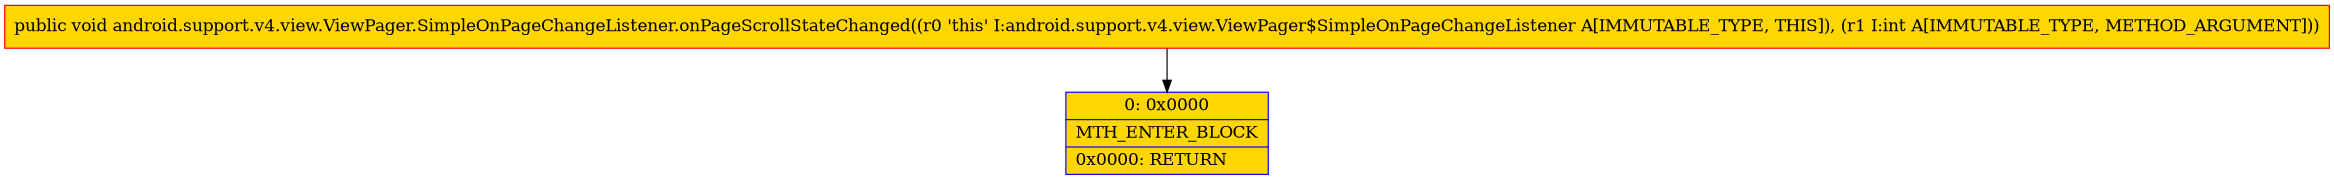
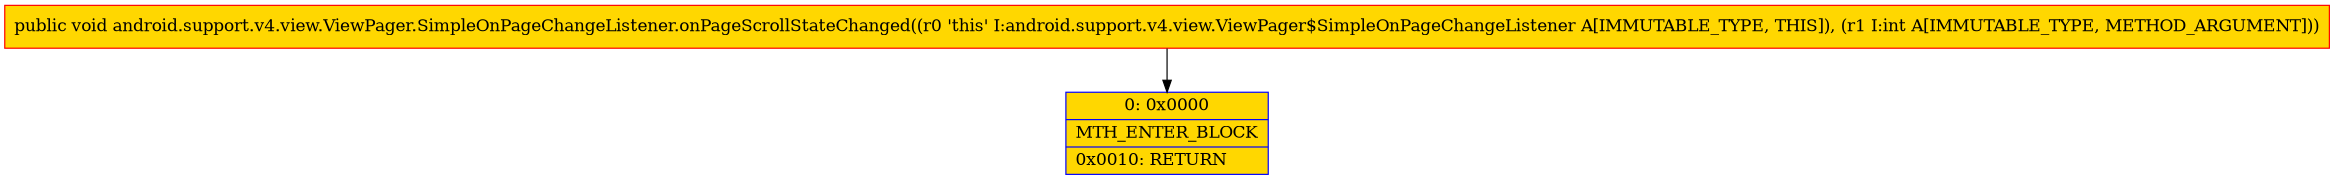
(1159, 160) -> (1159, 160)
